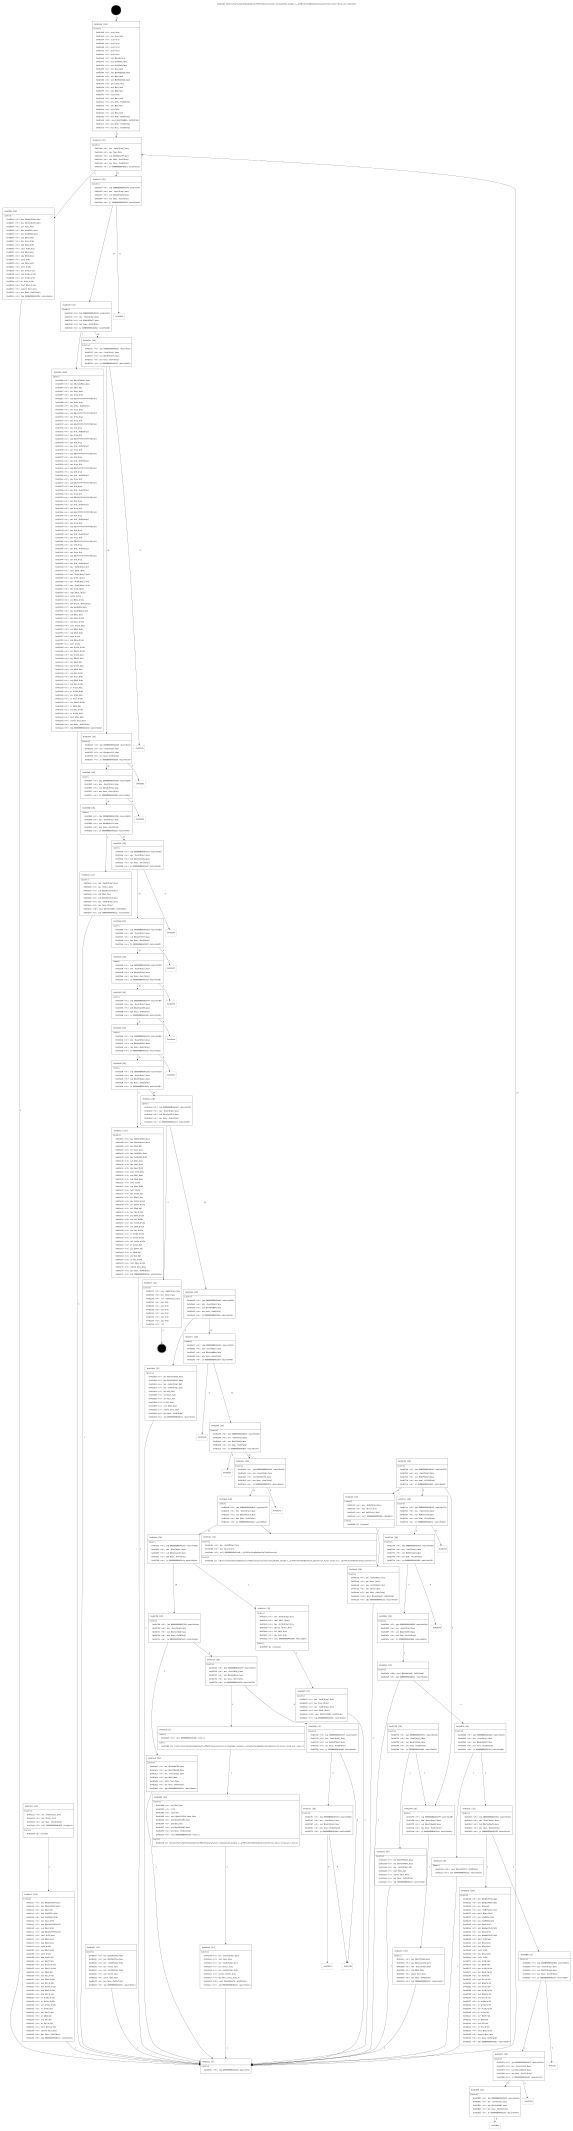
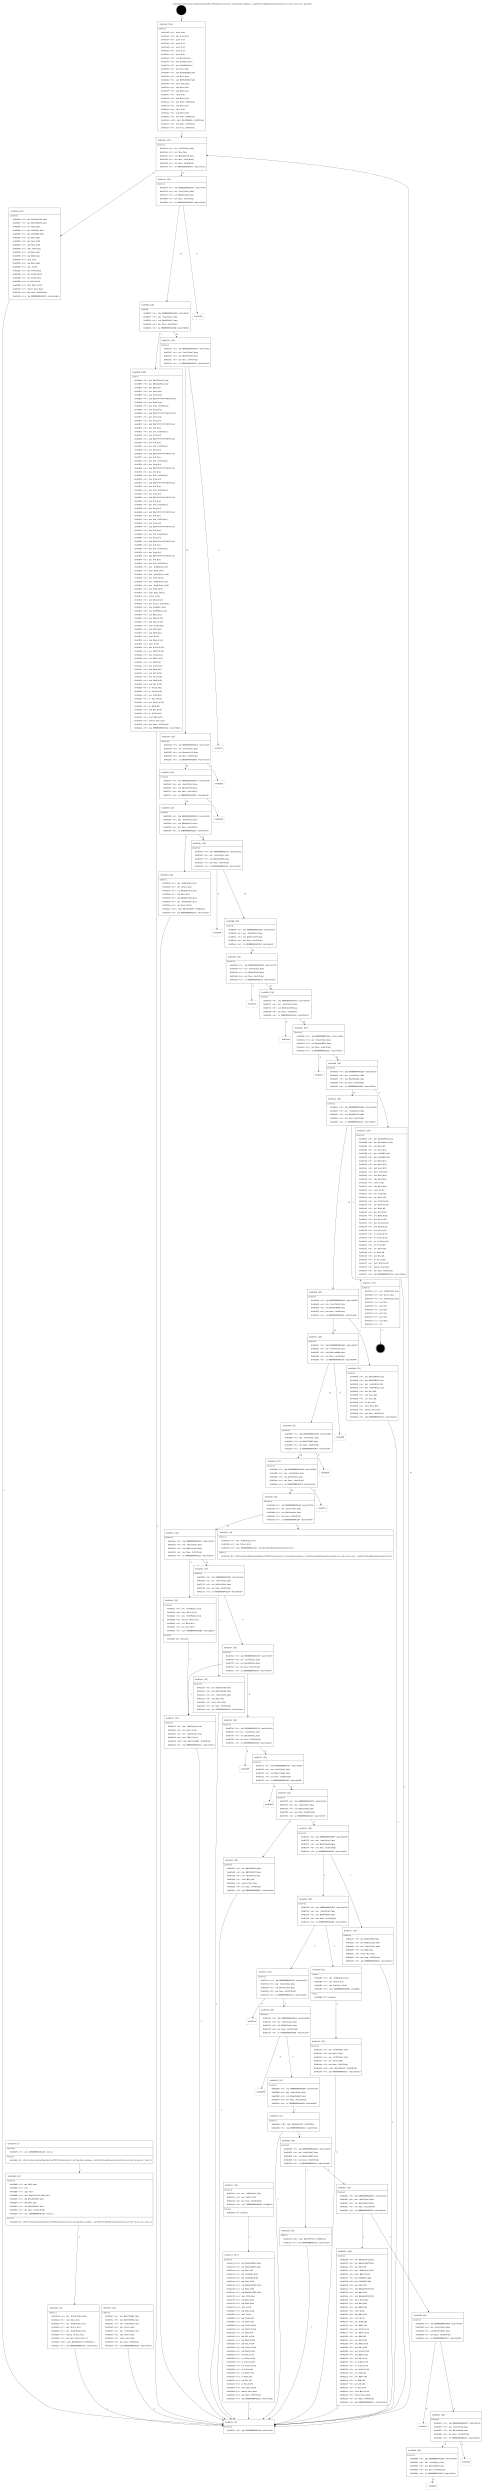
(171, 968) -> none
(451, 1646) -> (323, 1875)
(231, 1706) -> (189, 1678)
(338, 1898) -> (290, 1786)
